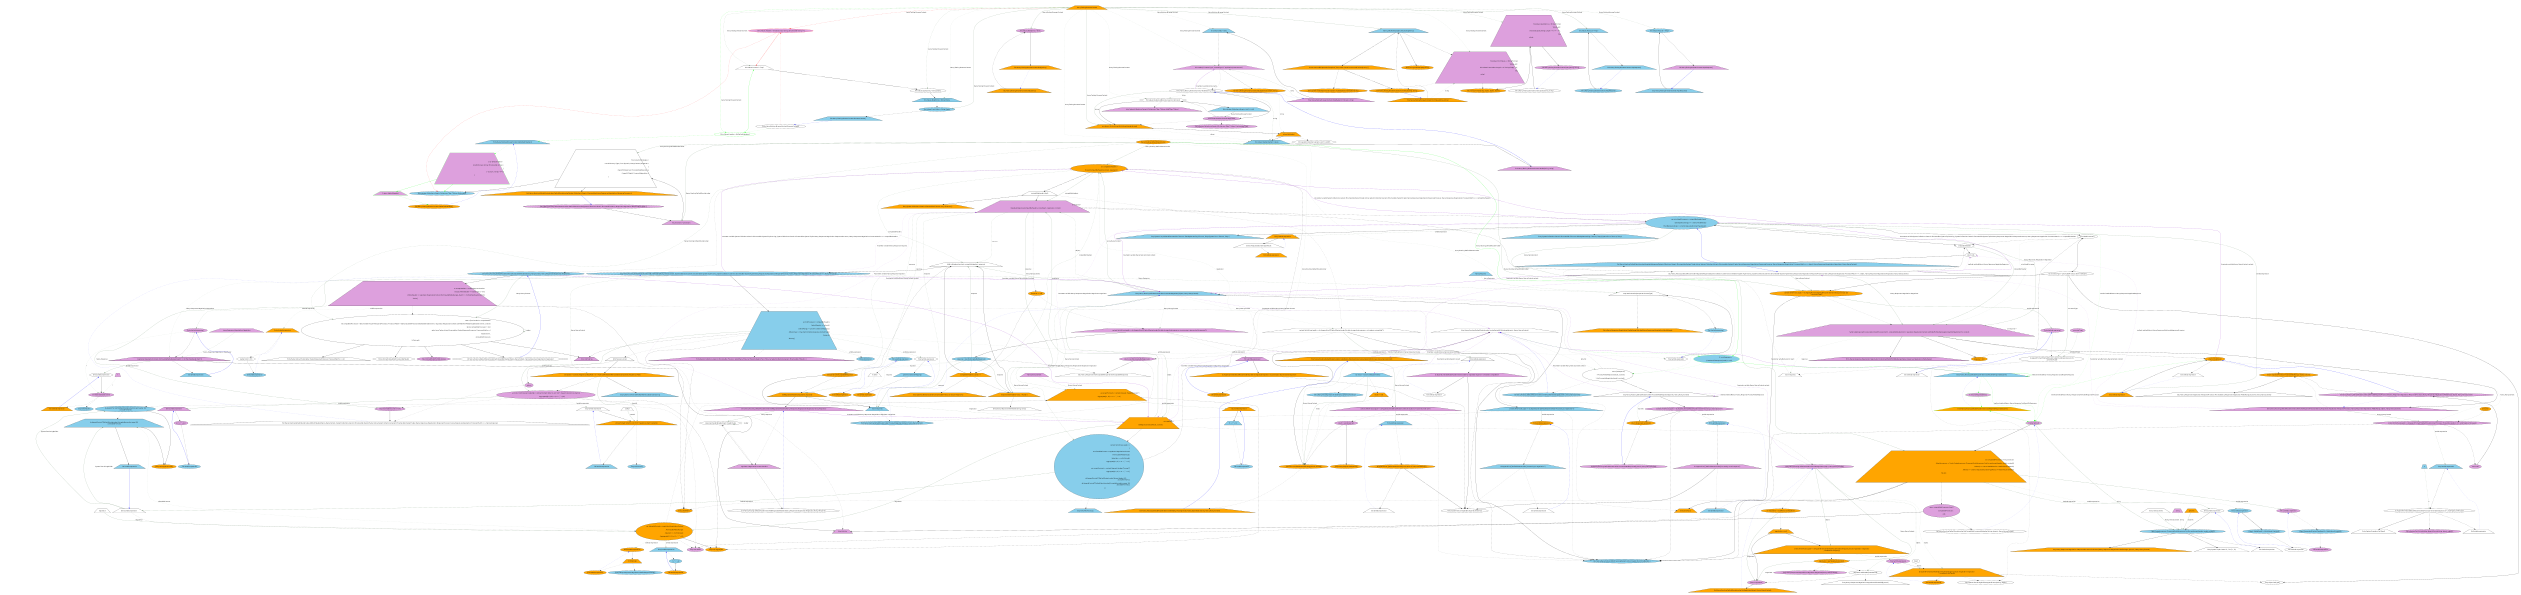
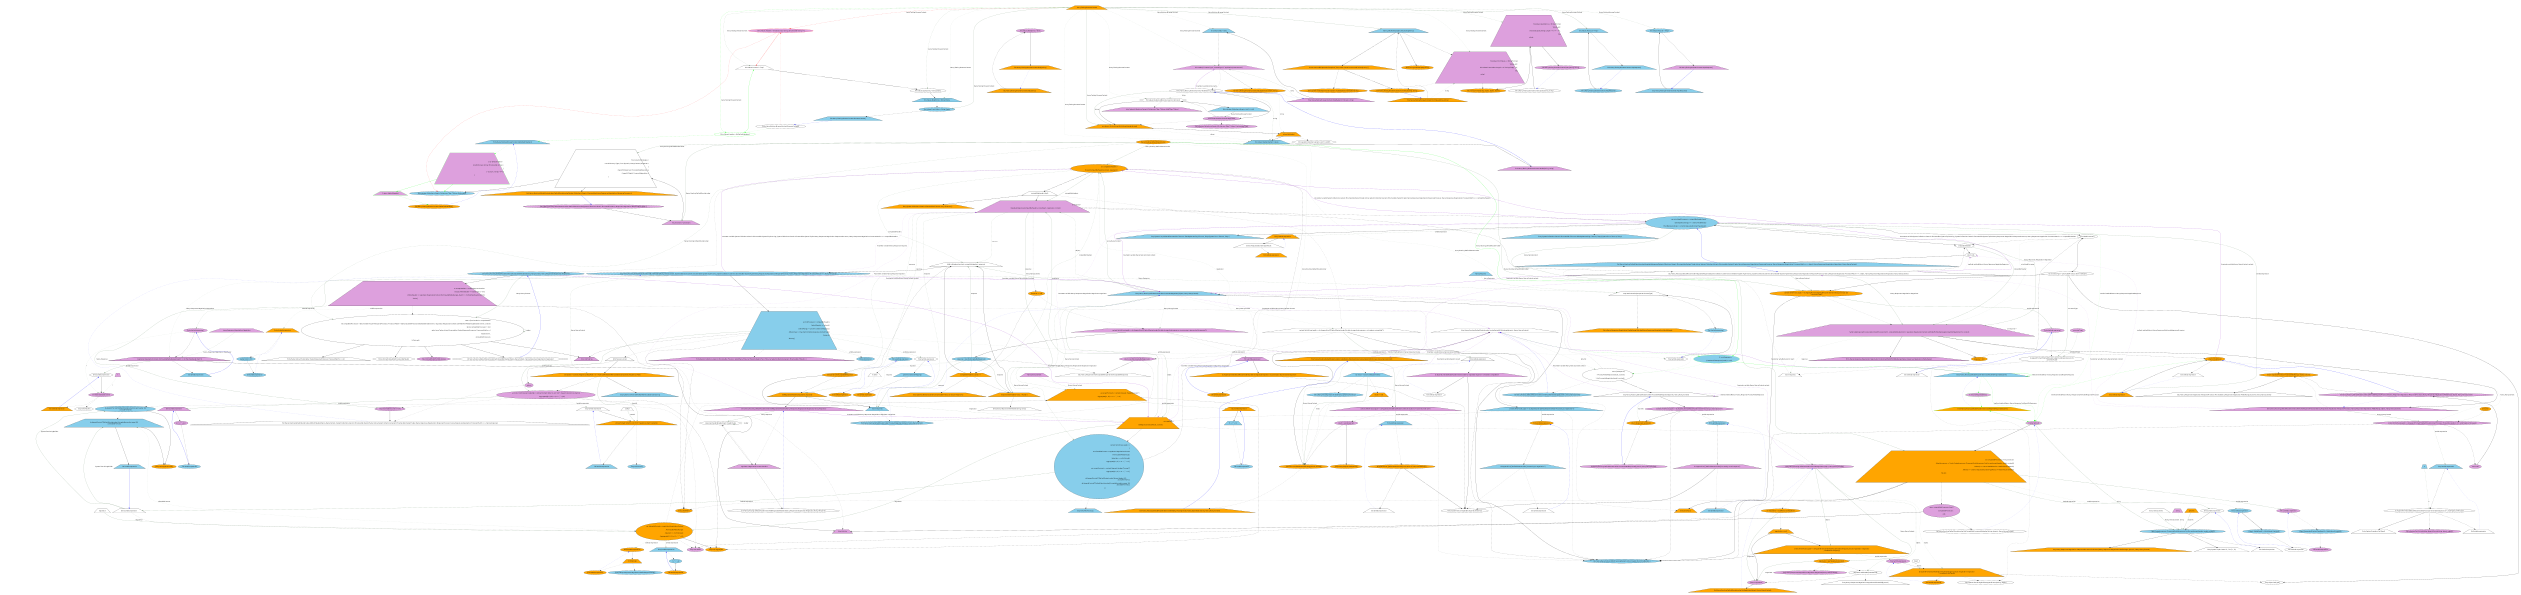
(1045, 11) -> none
(246, 359) -> (246, 359)
(84, 409) -> (84, 409)
